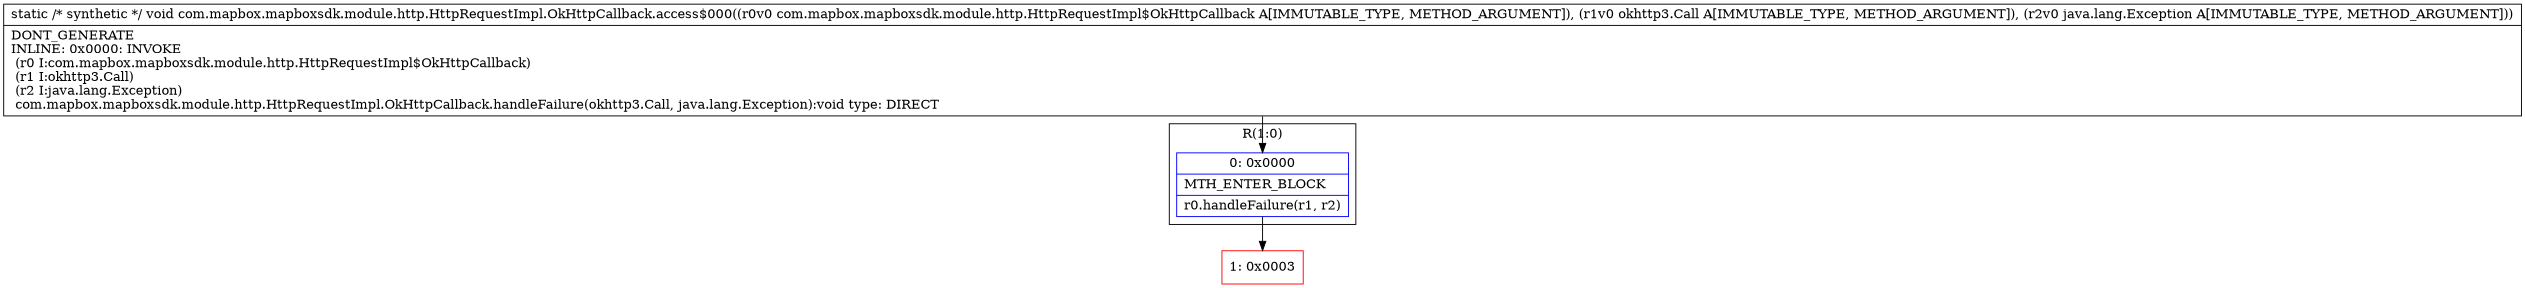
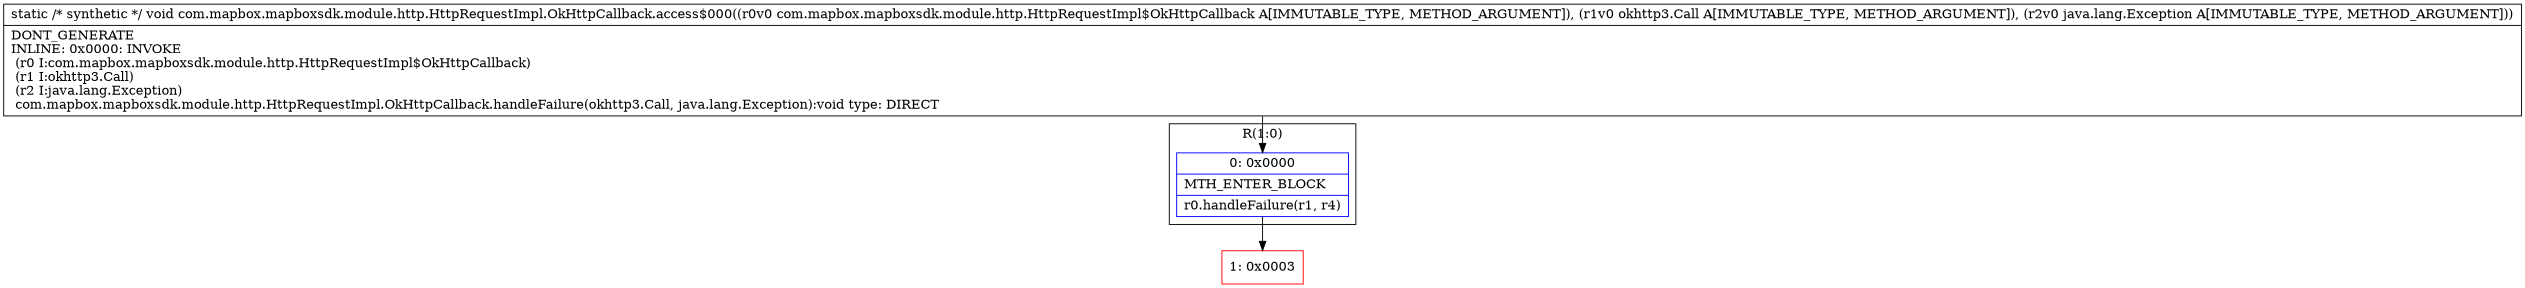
(1263, 206) -> (1263, 206)
